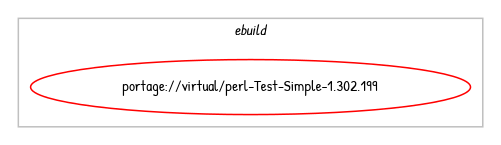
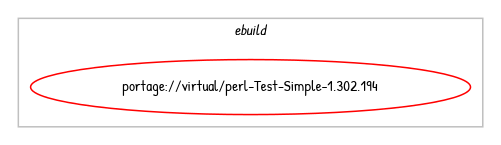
(251, 87) -> (251, 87)
